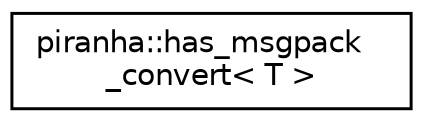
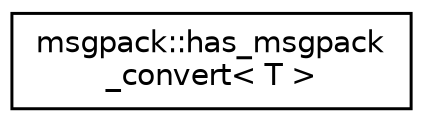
(212, 61) -> (212, 61)
